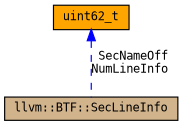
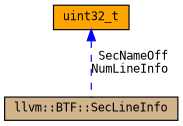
(91, 17) -> (91, 17)
